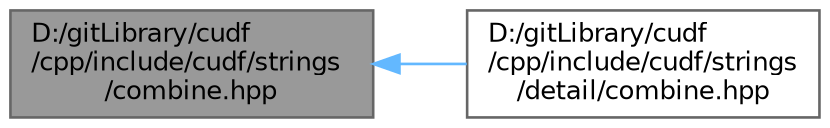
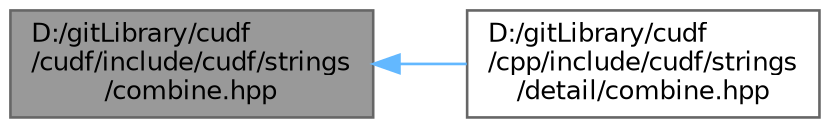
(192, 64) -> (192, 64)
